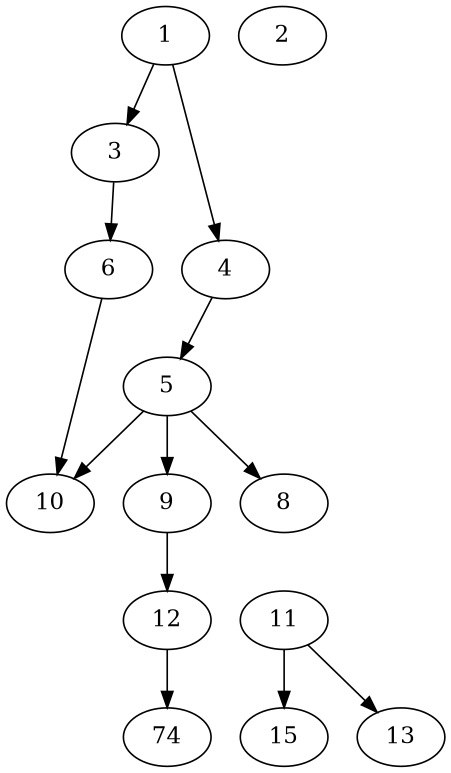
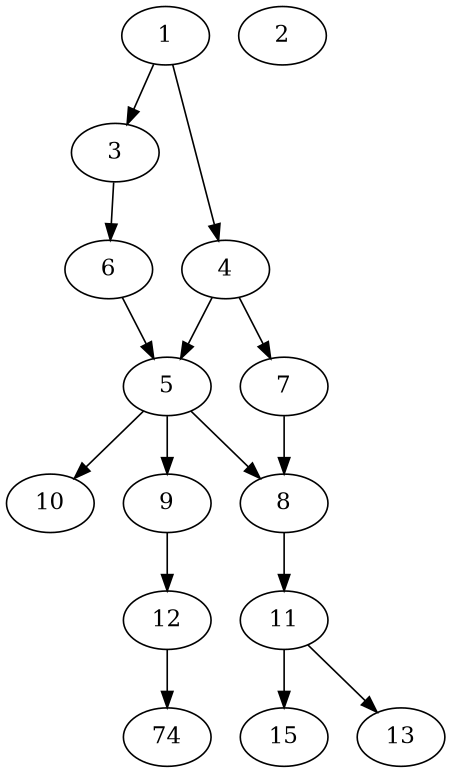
(82, 378) -> (134, 321)
none -> (284, 386)
none -> (284, 554)
